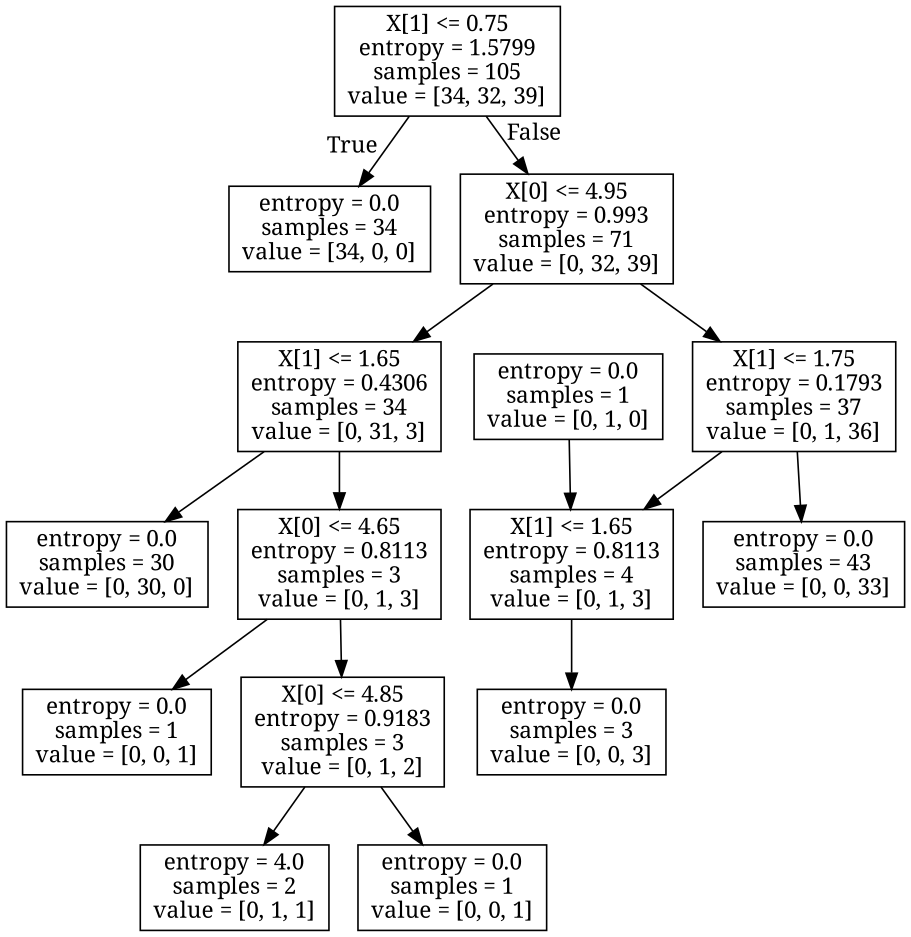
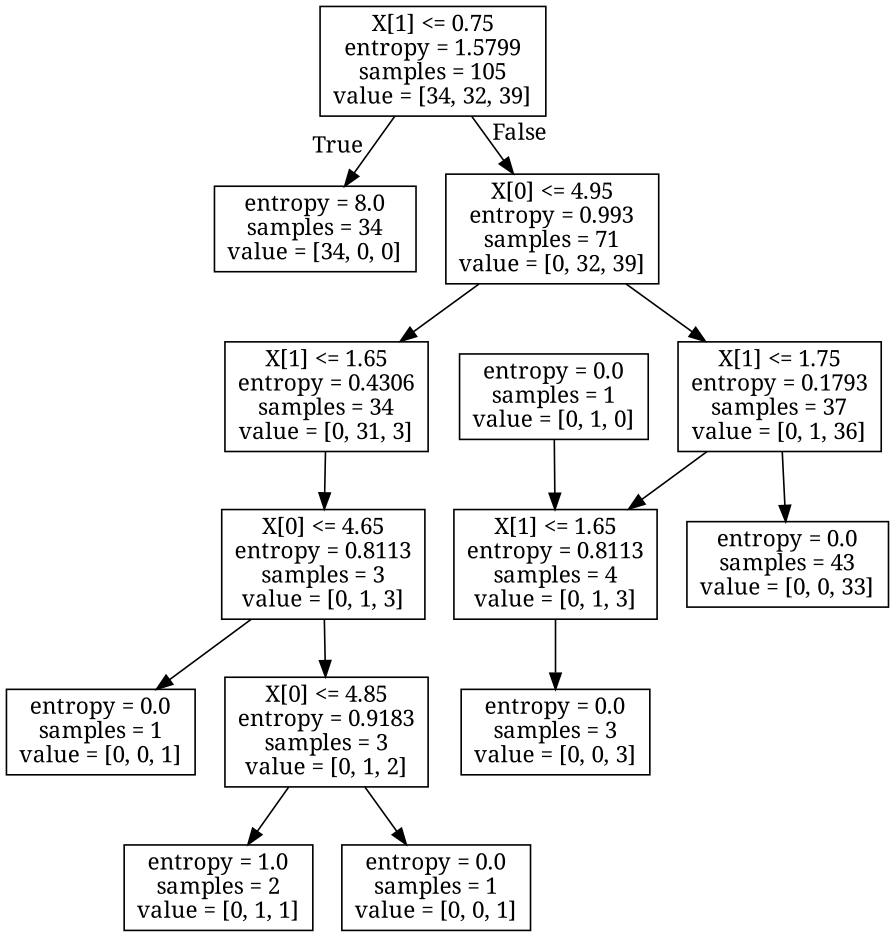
(330, 229) -> (315, 229)
(107, 564) -> none
(235, 888) -> (218, 888)
